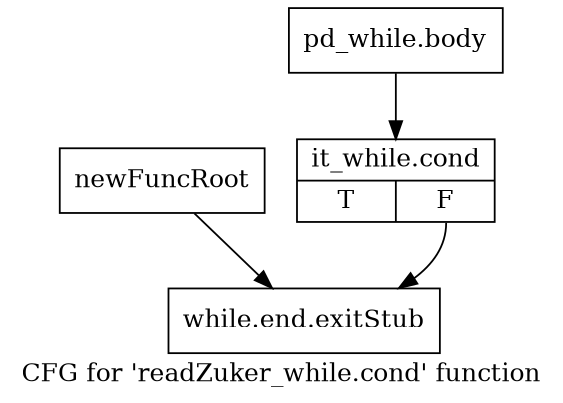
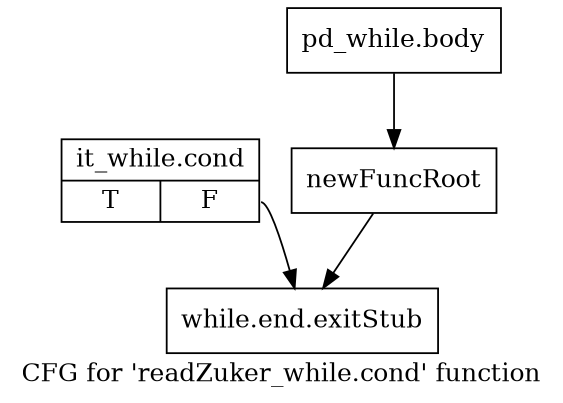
(396, 97) -> (394, 101)
